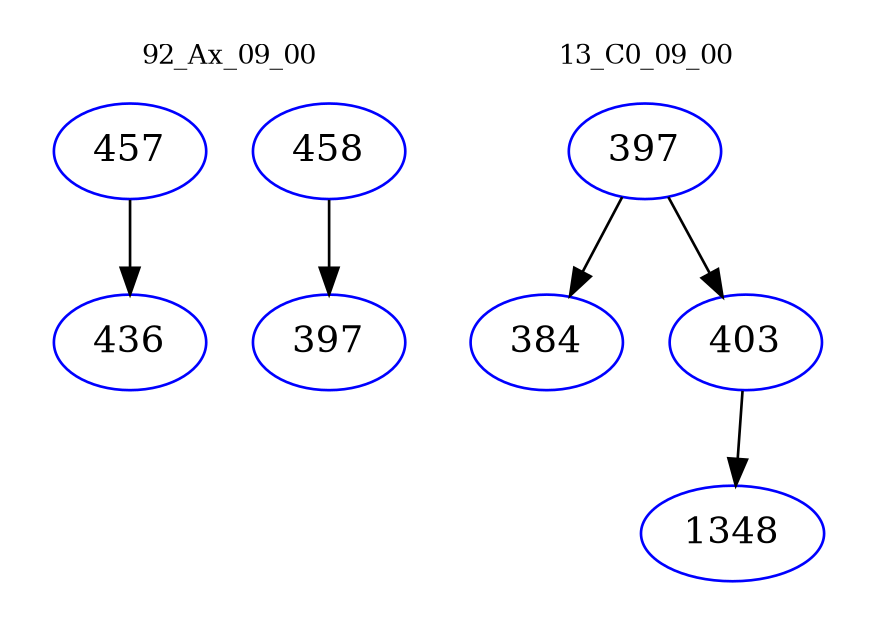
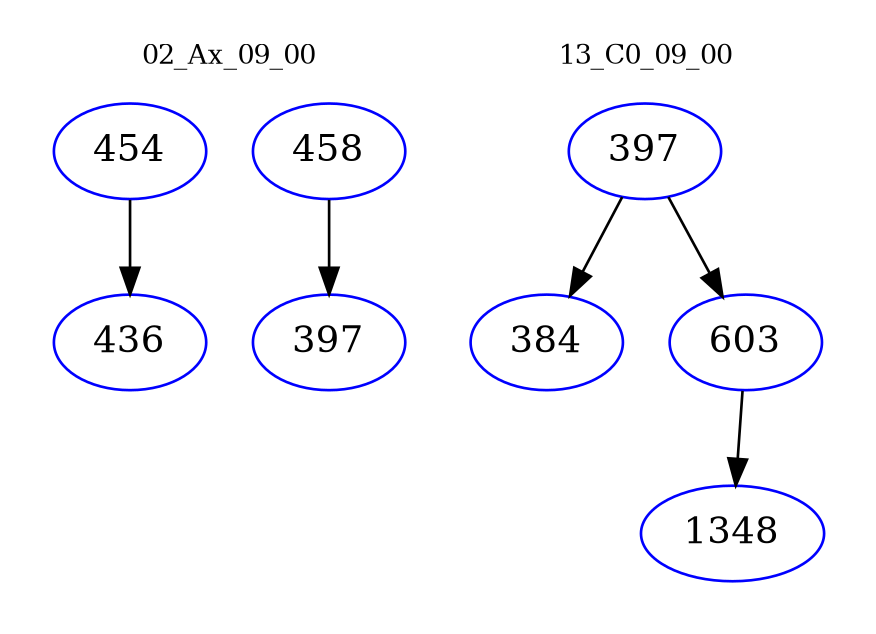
(230, 57) -> (230, 57)
(130, 151) -> (130, 151)
(746, 342) -> (746, 342)
